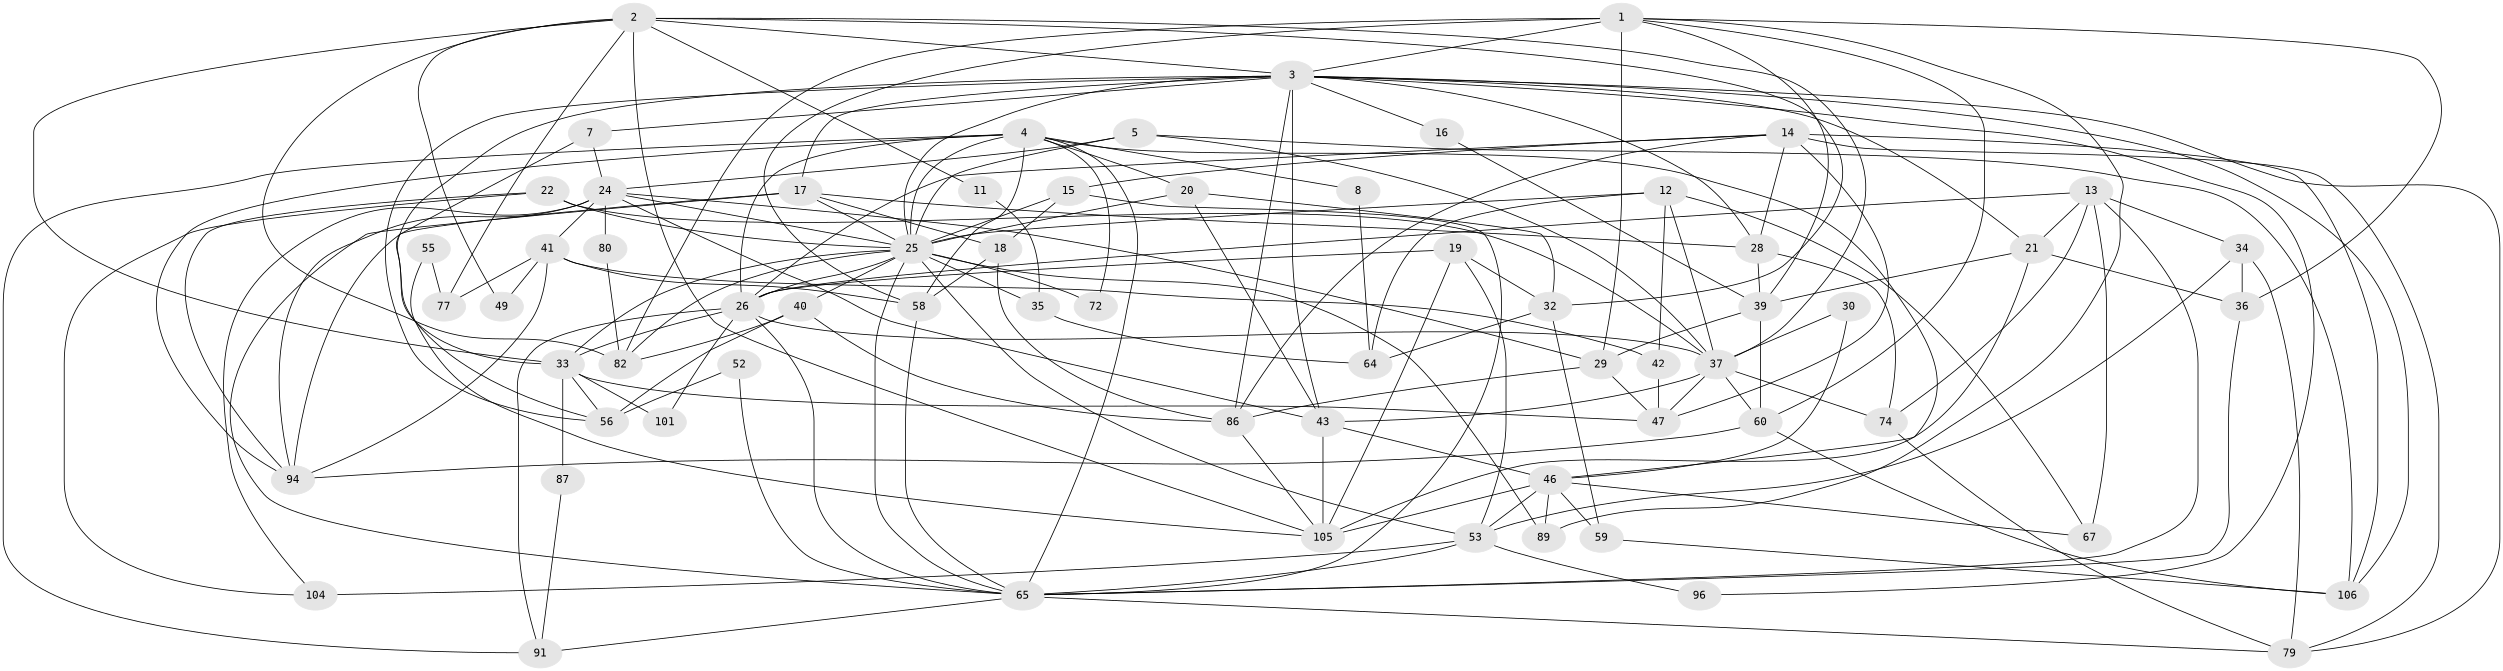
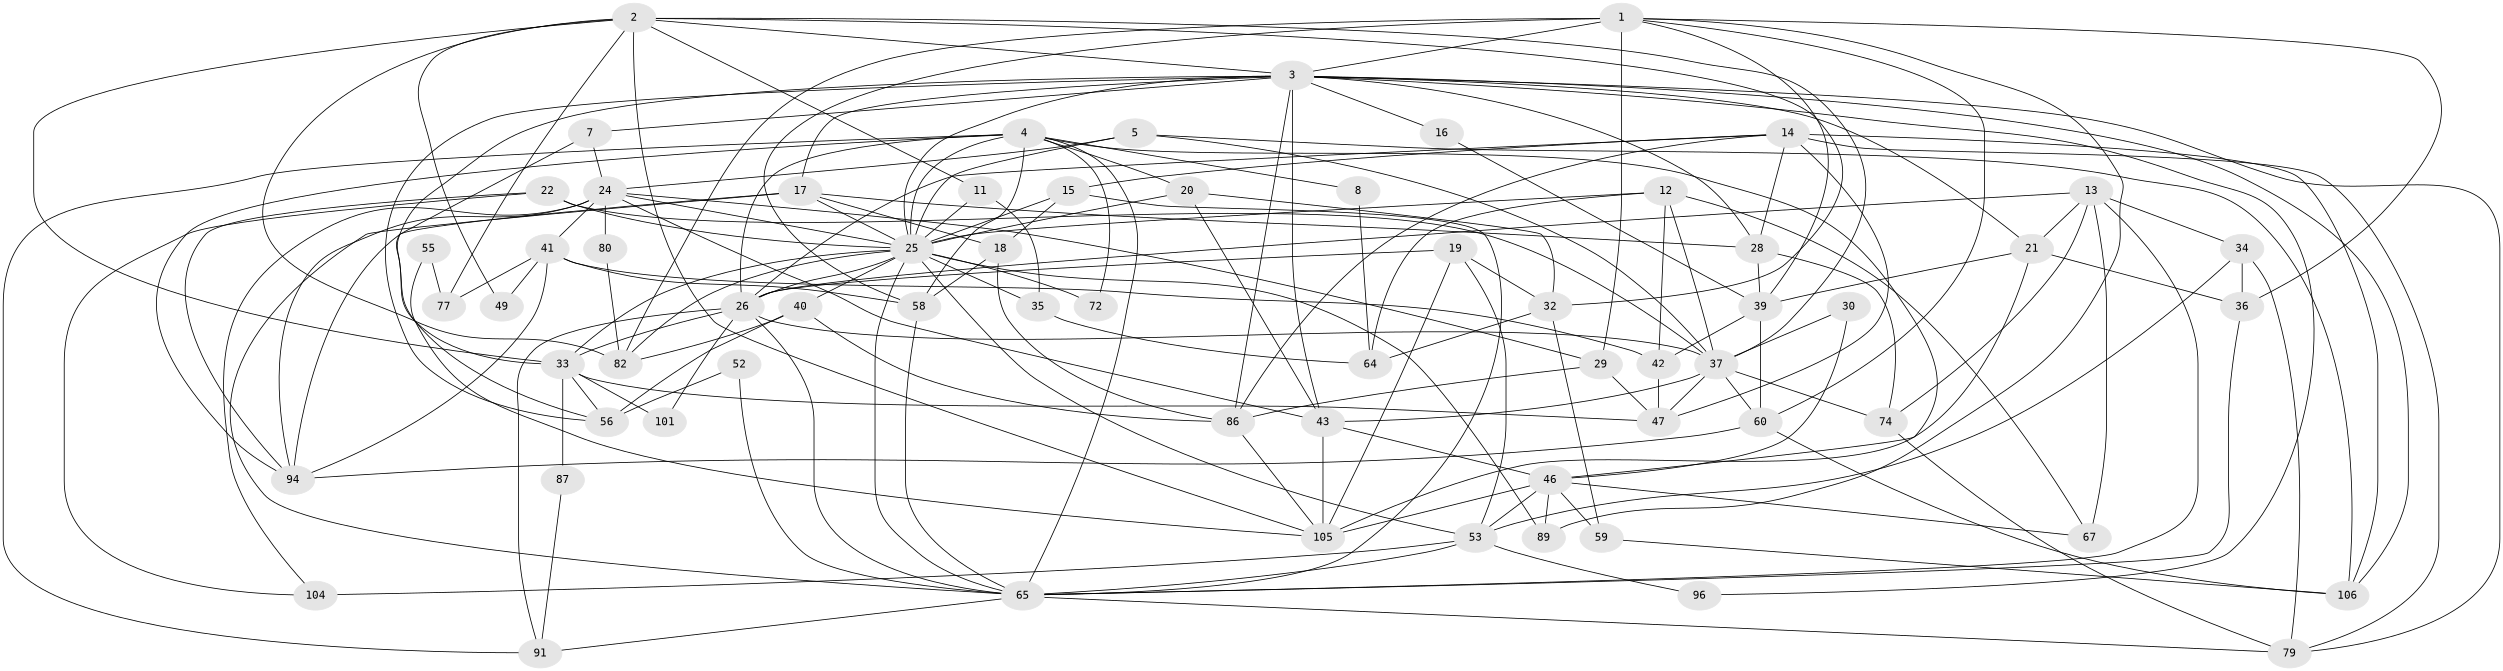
none -> (952, 215)
(1669, 335) -> (1715, 333)
